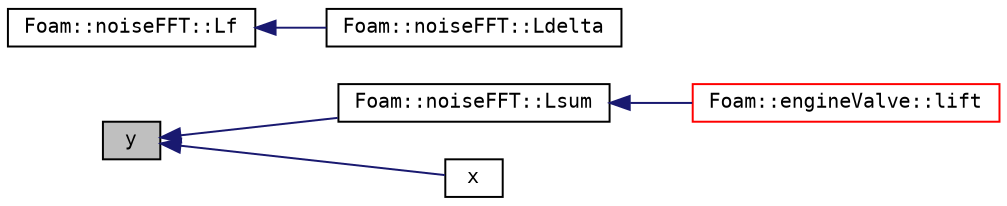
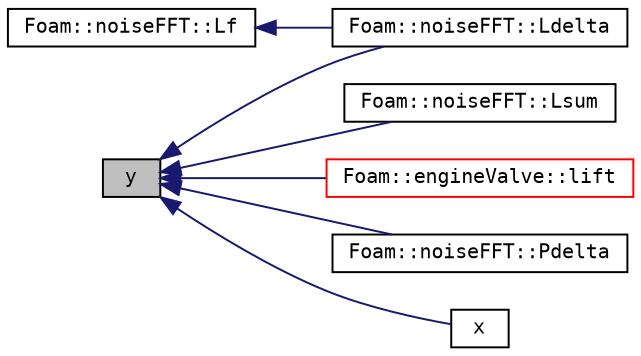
none -> (276, 89)
(661, 103) -> (253, 178)
none -> (480, 253)
